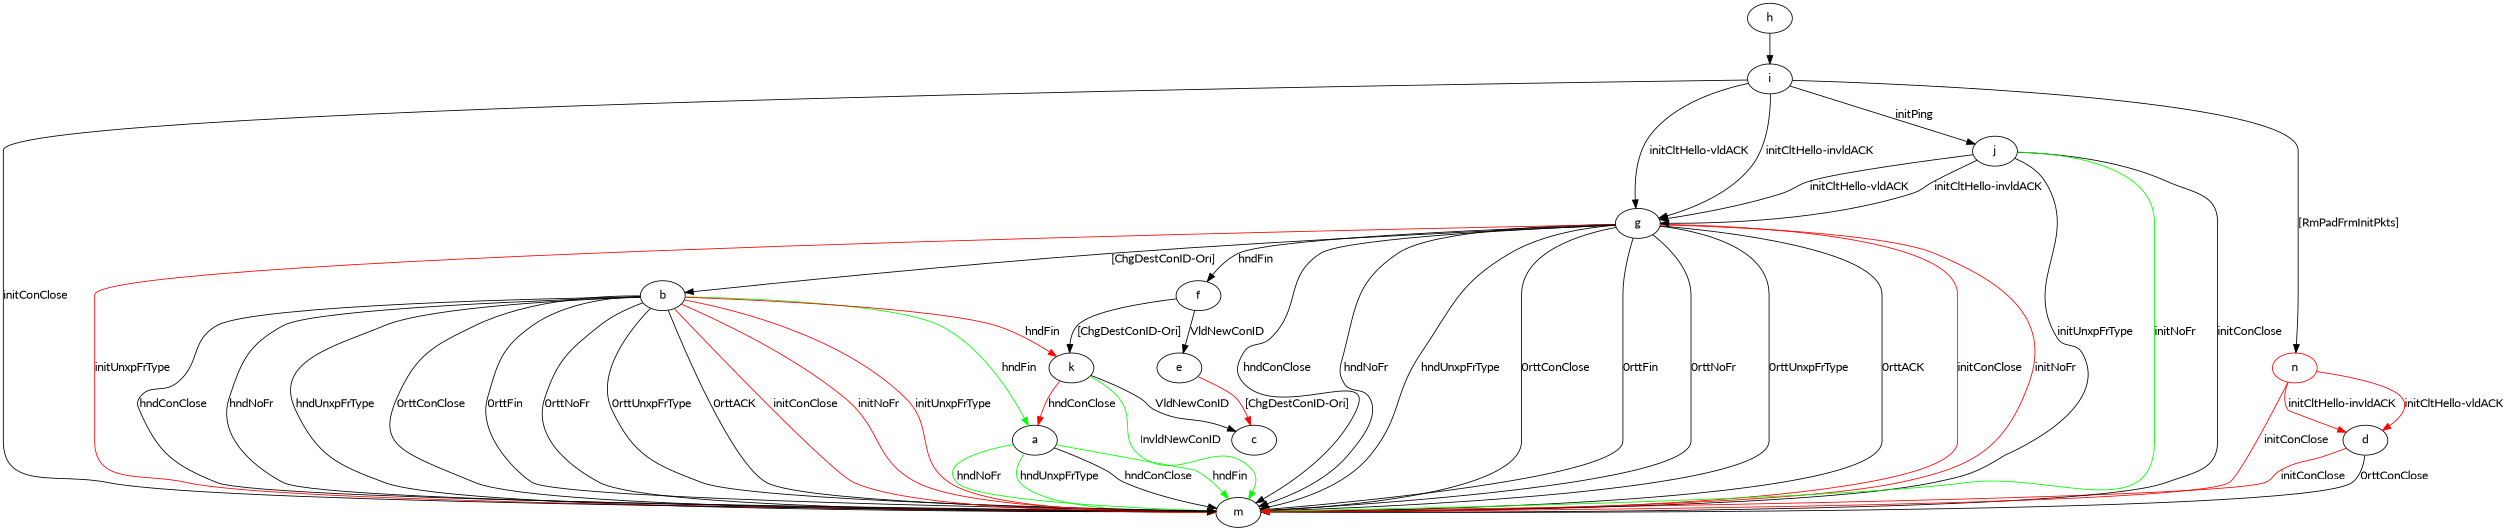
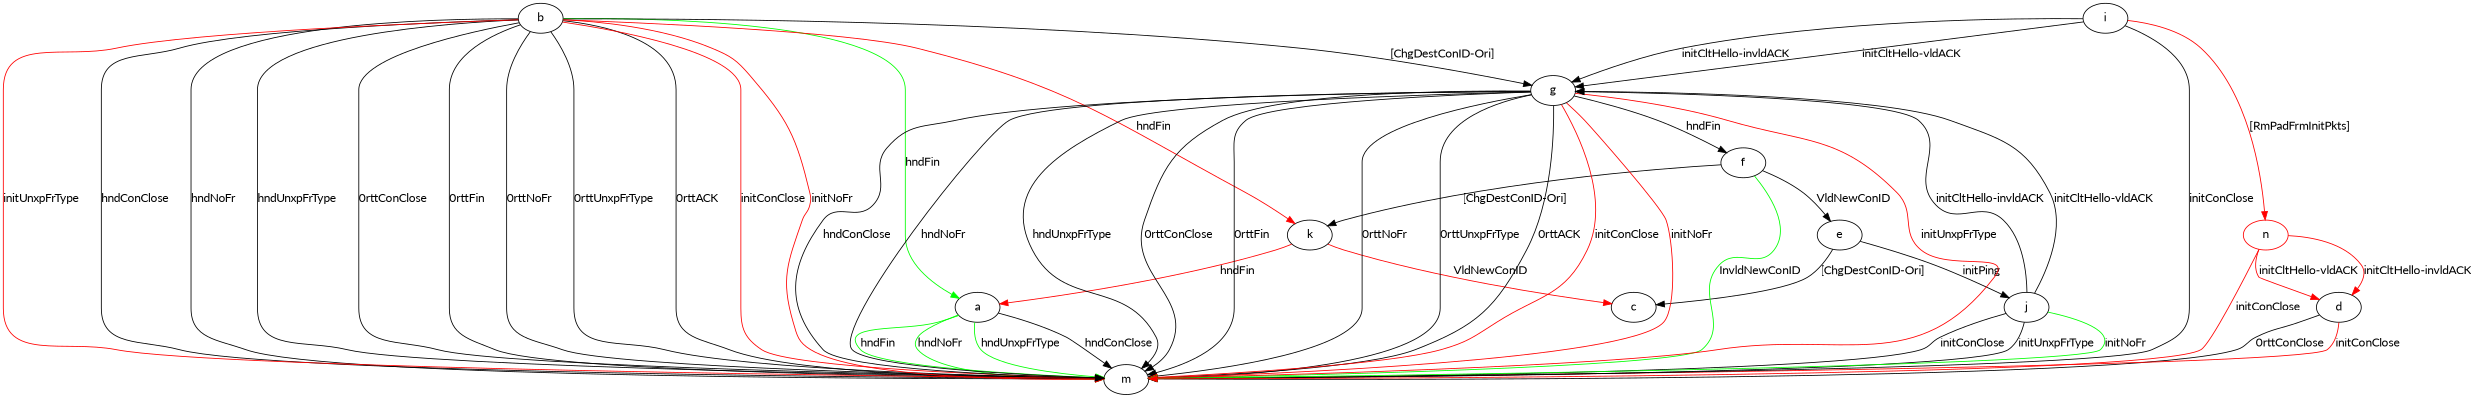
(1770, 18) -> none
(2147, 104) -> (2231, 88)
(1878, 114) -> (1932, 264)
(1154, 250) -> (1045, 30)
(1228, 392) -> (1756, 292)
(1083, 404) -> (1239, 271)
(1156, 411) -> (1464, 279)
(1138, 454) -> (1712, 334)
